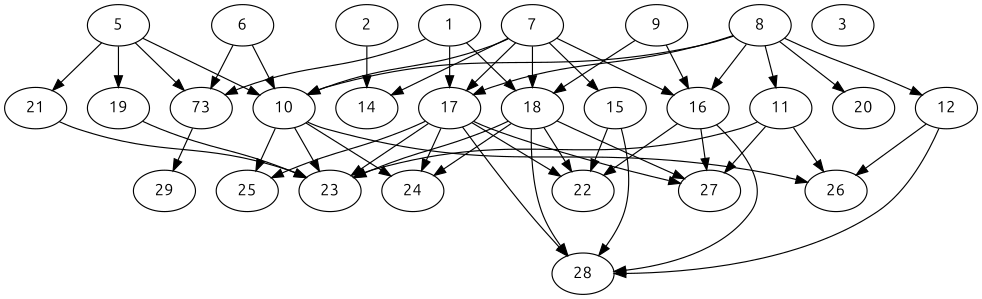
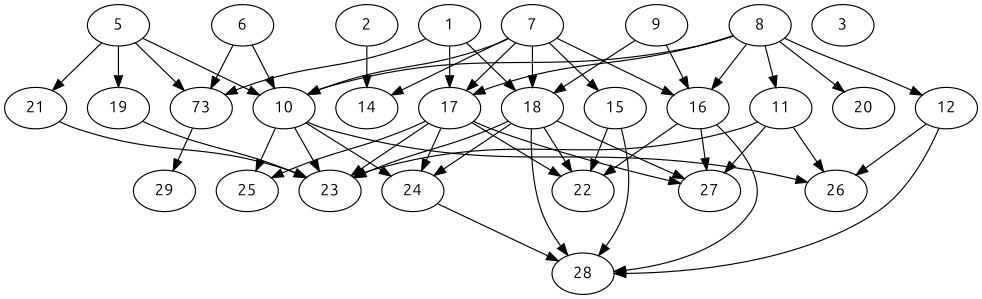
(509, 189) -> (493, 230)
